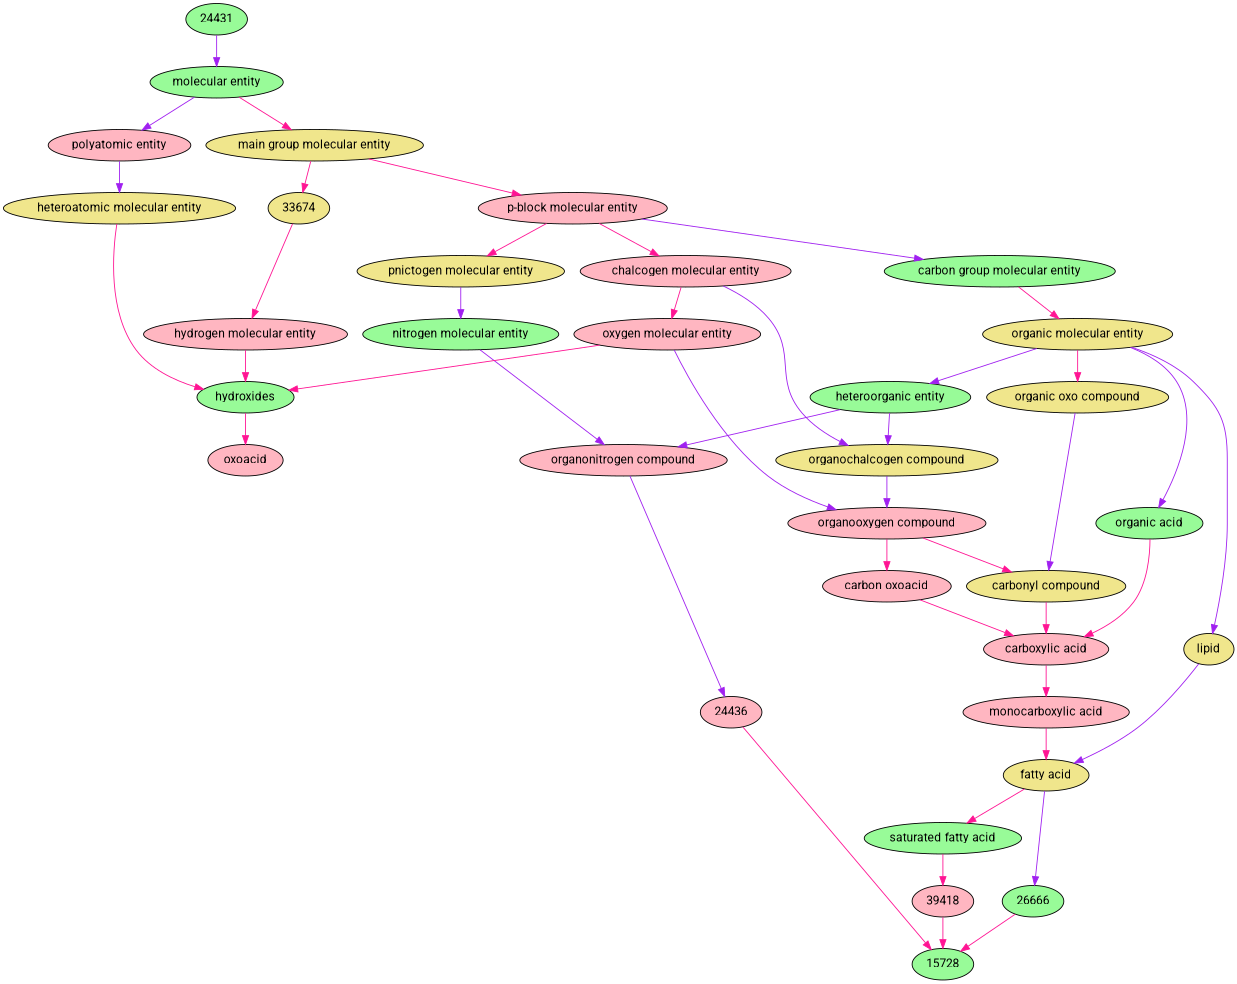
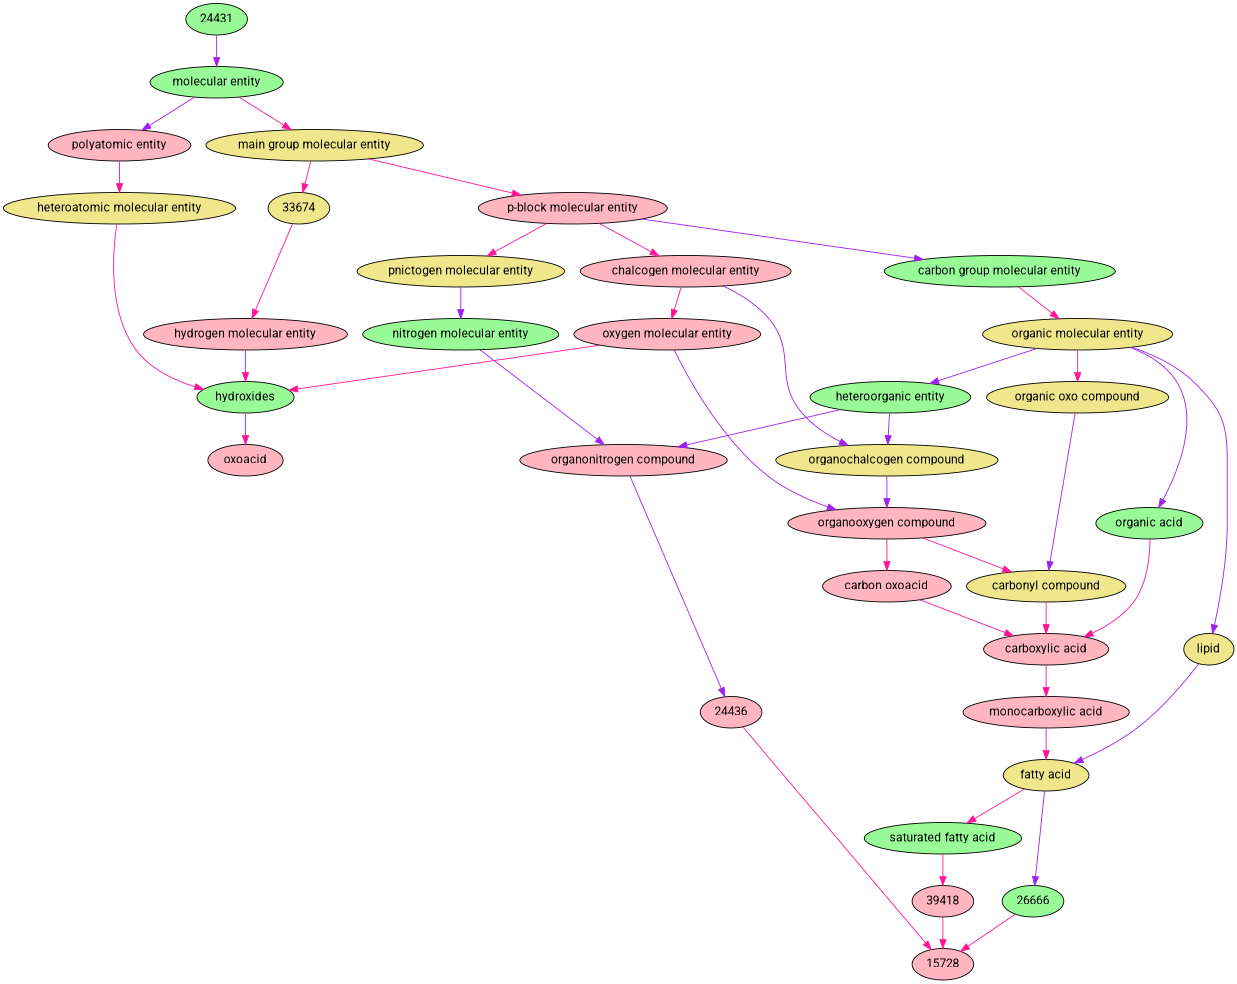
(120, 172) -> (120, 172)
(943, 964) -> (943, 964)
